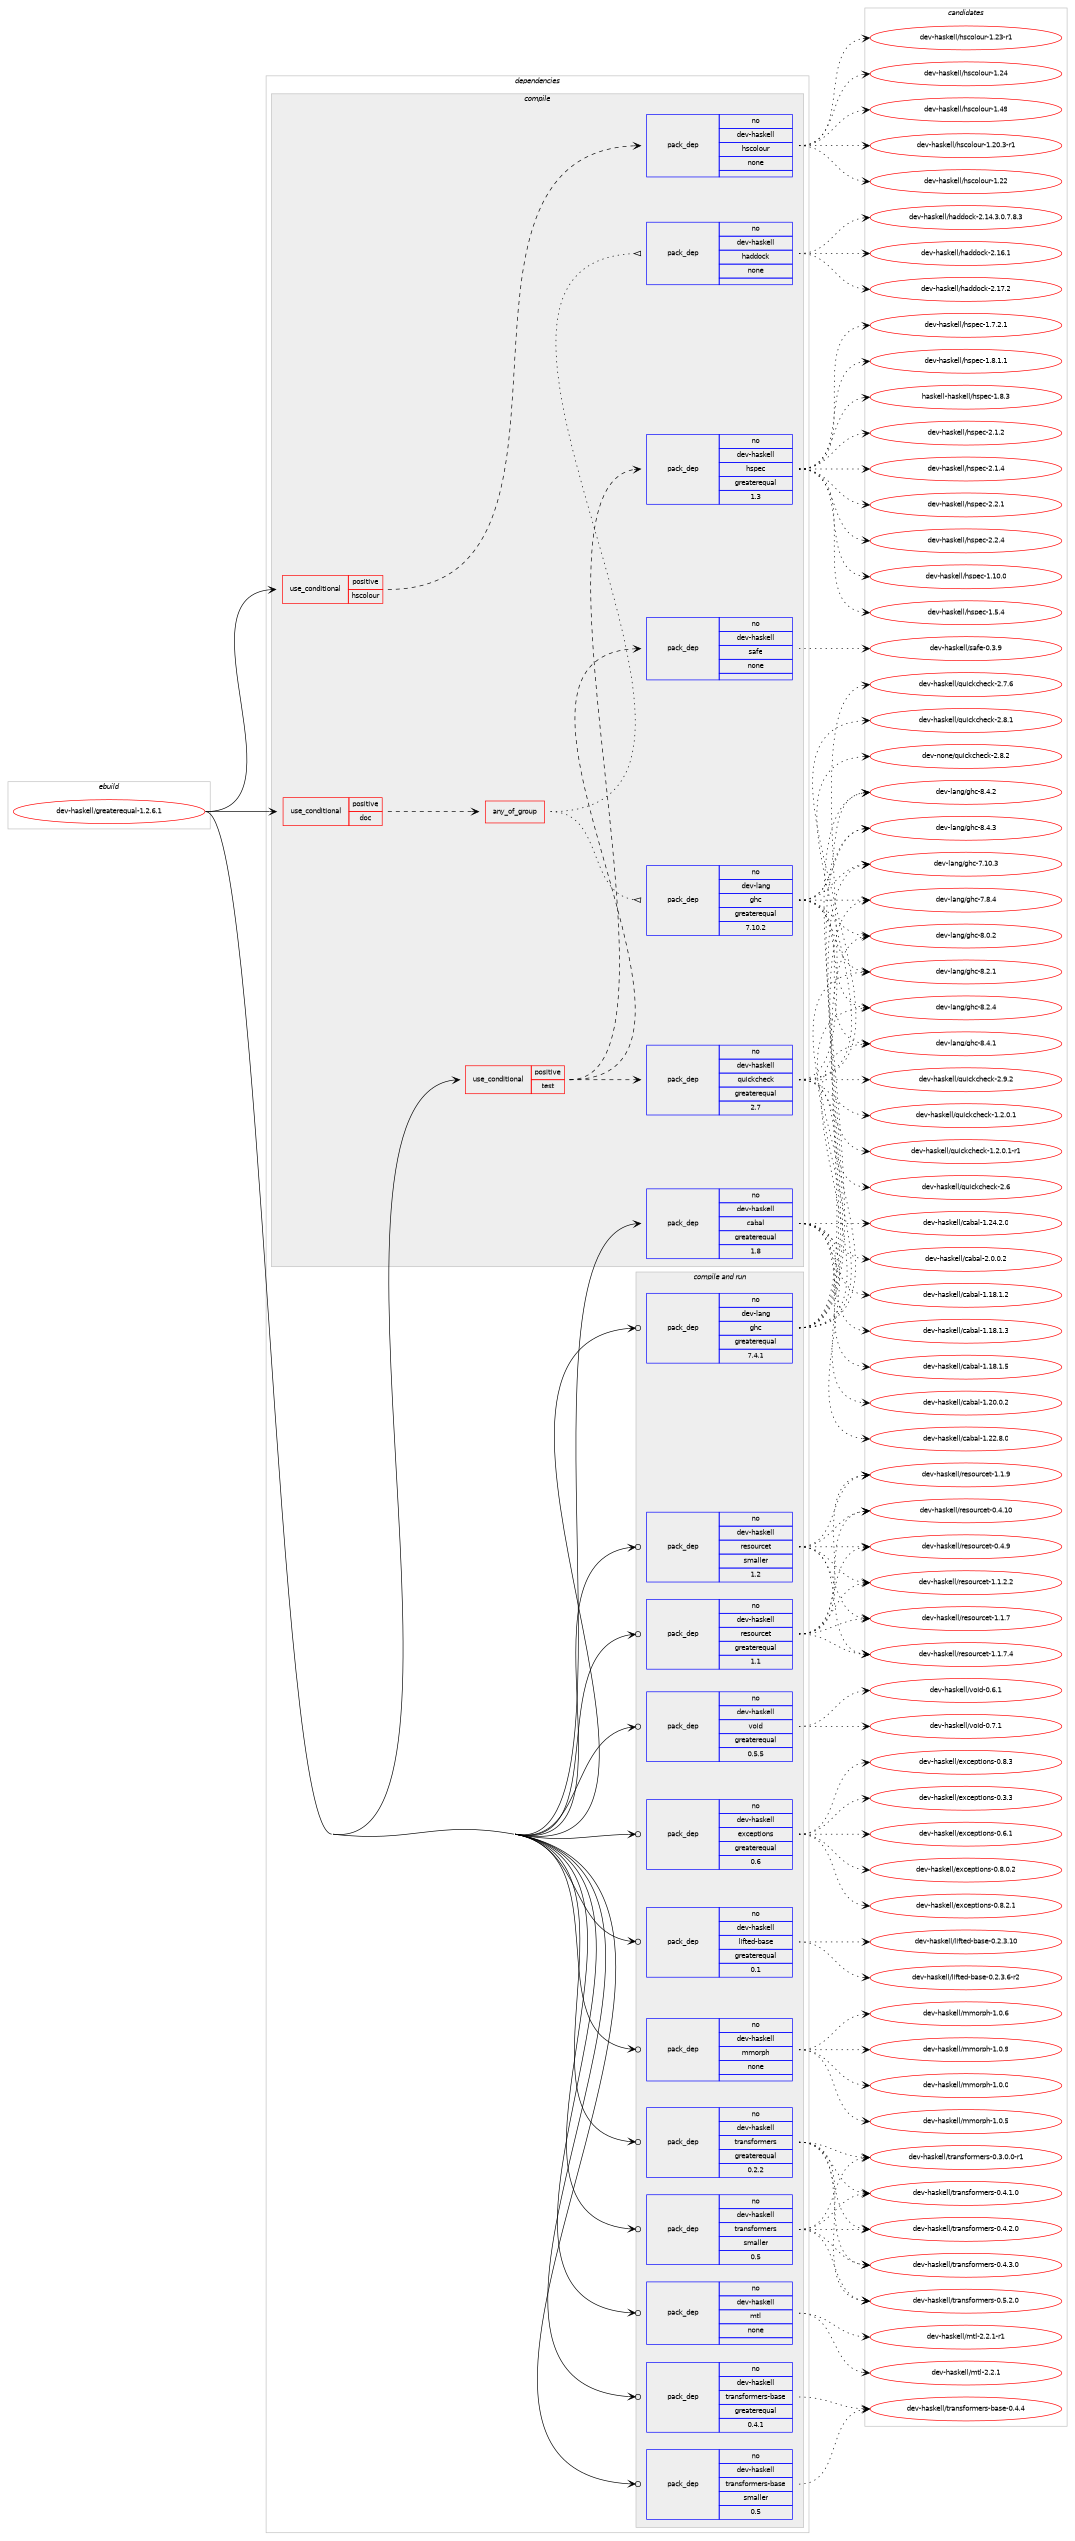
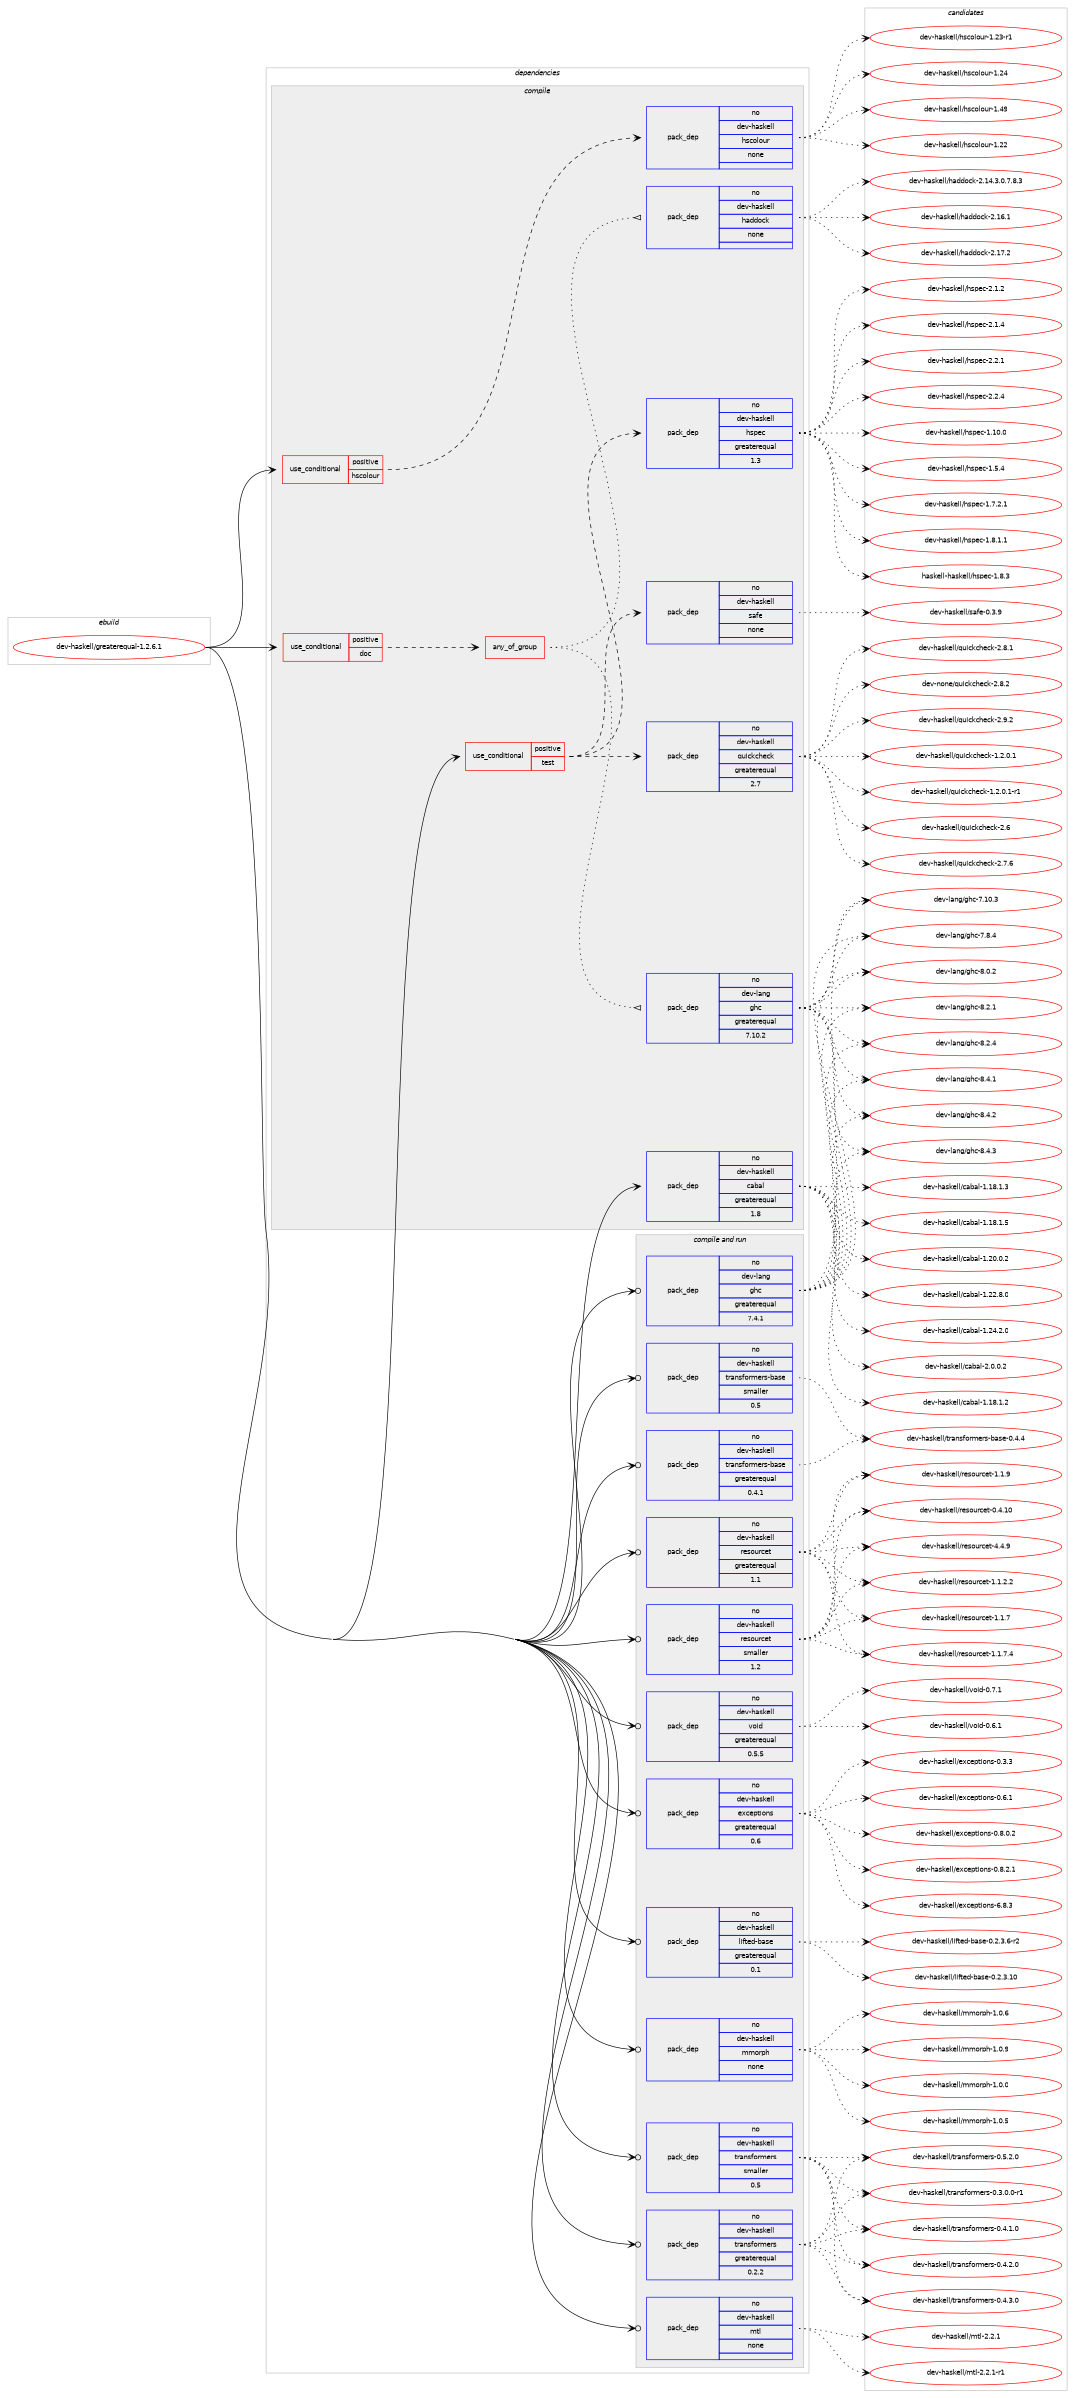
(966, 146) -> none
(966, 1547) -> (966, 1547)
(966, 1762) -> (966, 1906)
